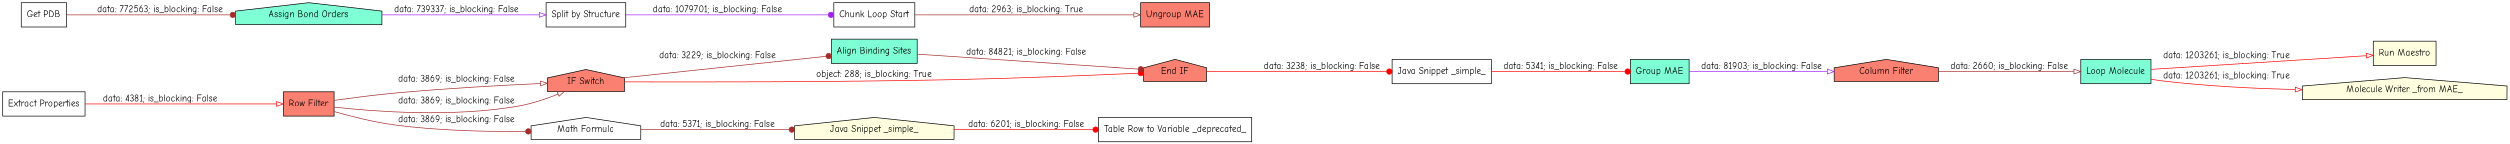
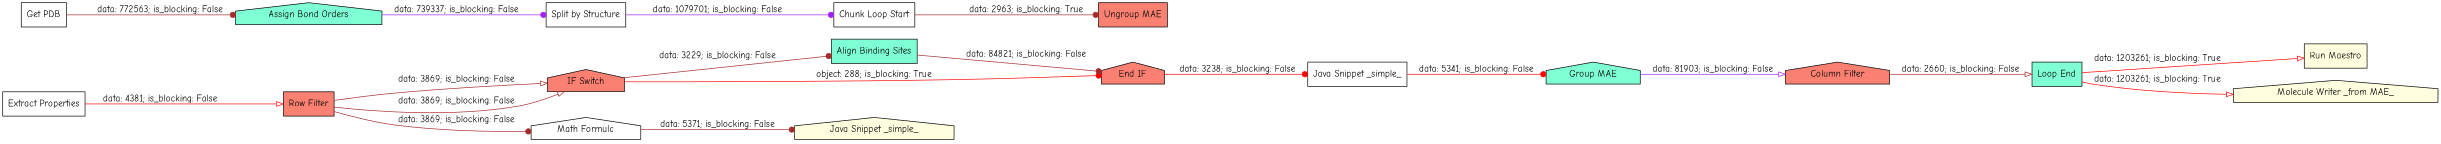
(461, 15) -> (461, 15)
(1024, 15) -> (1004, 15)
(1660, 72) -> (1593, 74)
(2116, 72) -> (2057, 74)
(1175, 130) -> none
